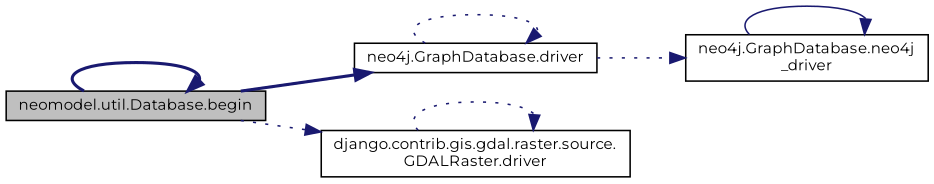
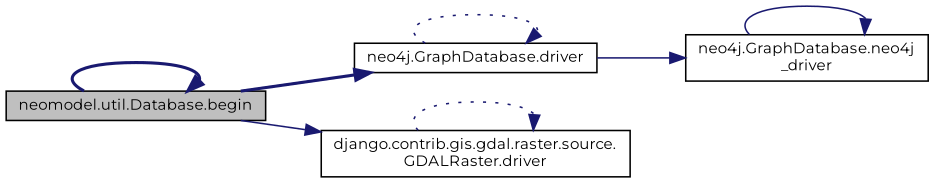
(633, 58) -> (633, 58)
(273, 125) -> (273, 125)
